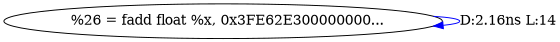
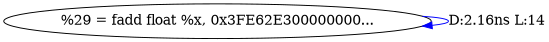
(223, 21) -> (217, 21)
